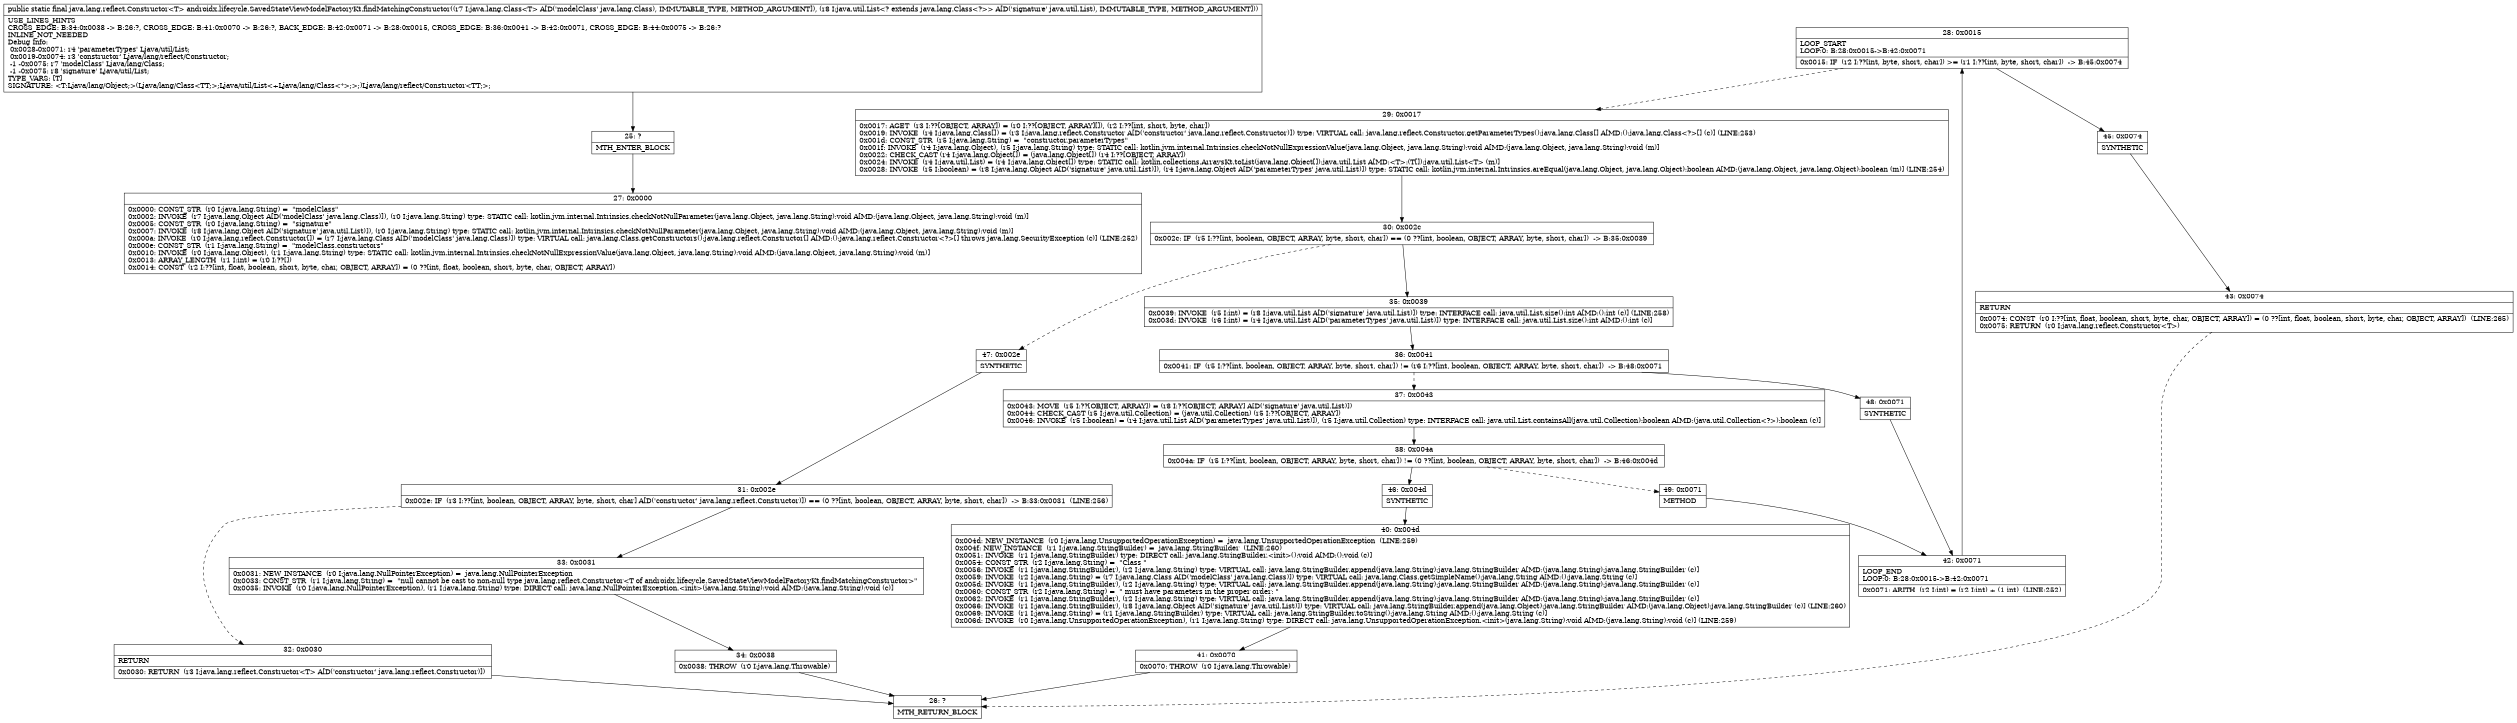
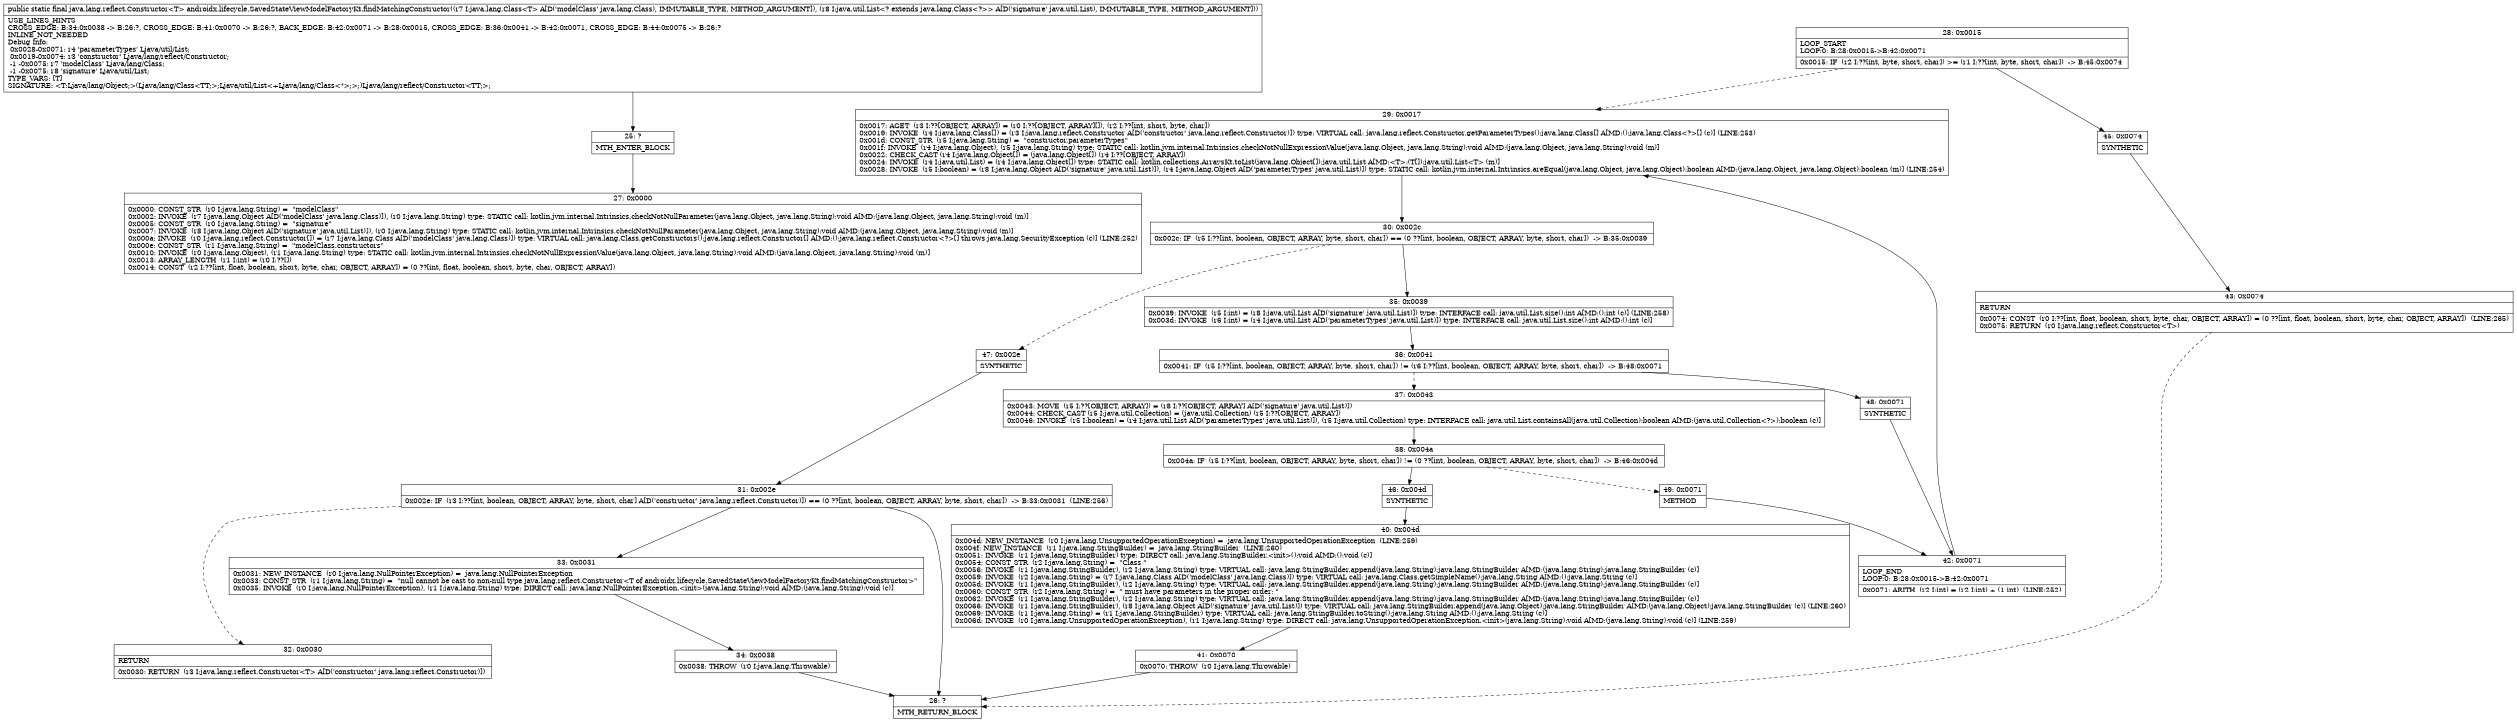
(1962, 314) -> (1918, 273)
(690, 689) -> (942, 583)
